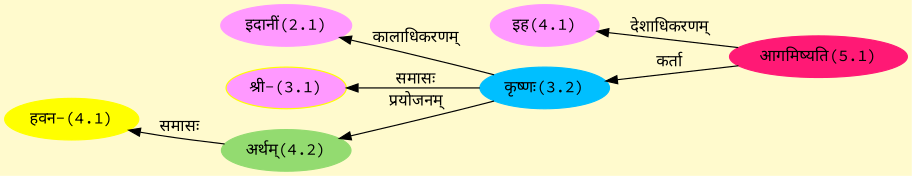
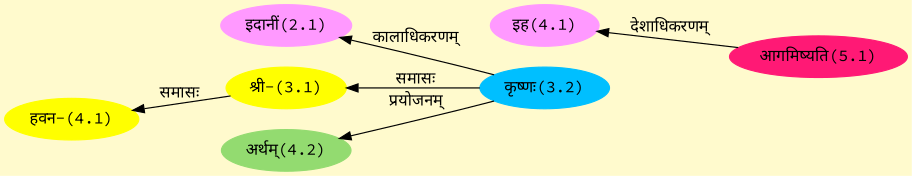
(678, 73) -> none
(286, 88) -> (286, 88)
(182, 139) -> (187, 102)
